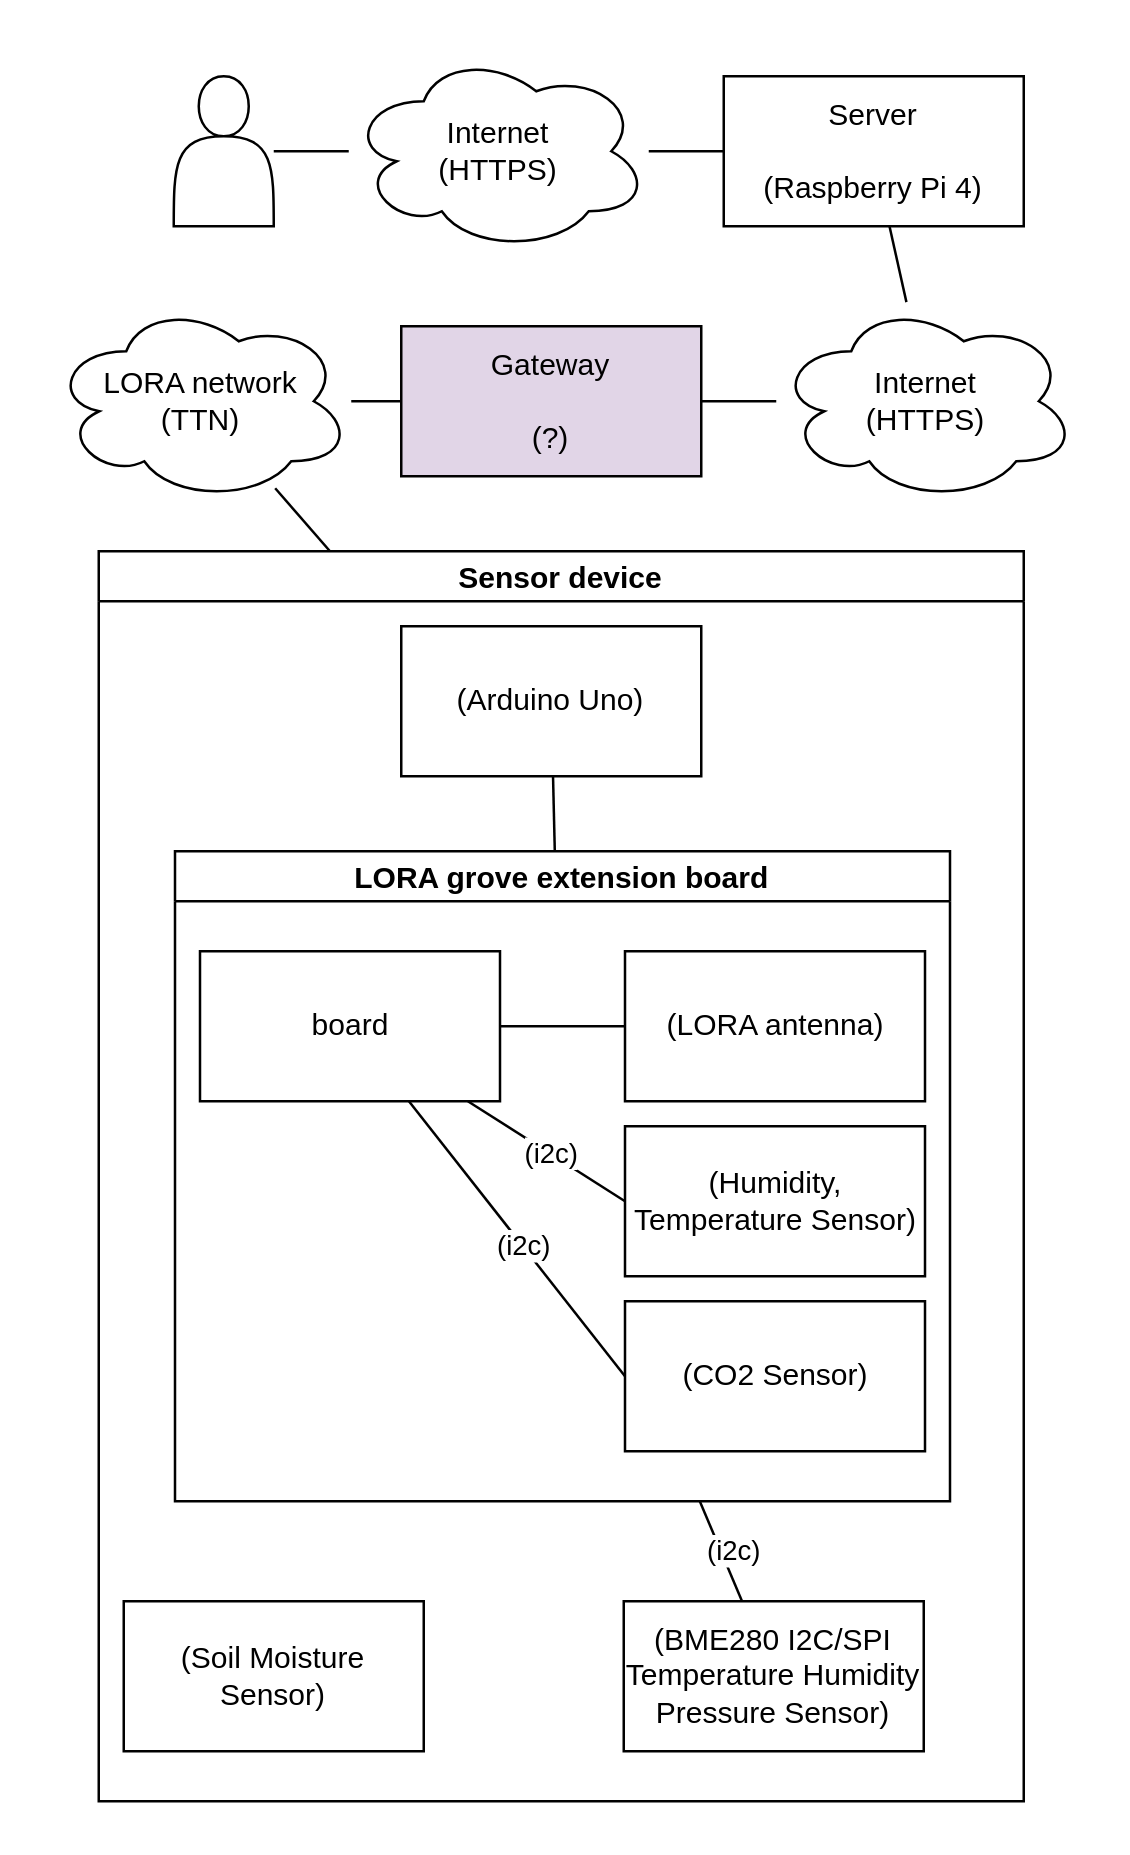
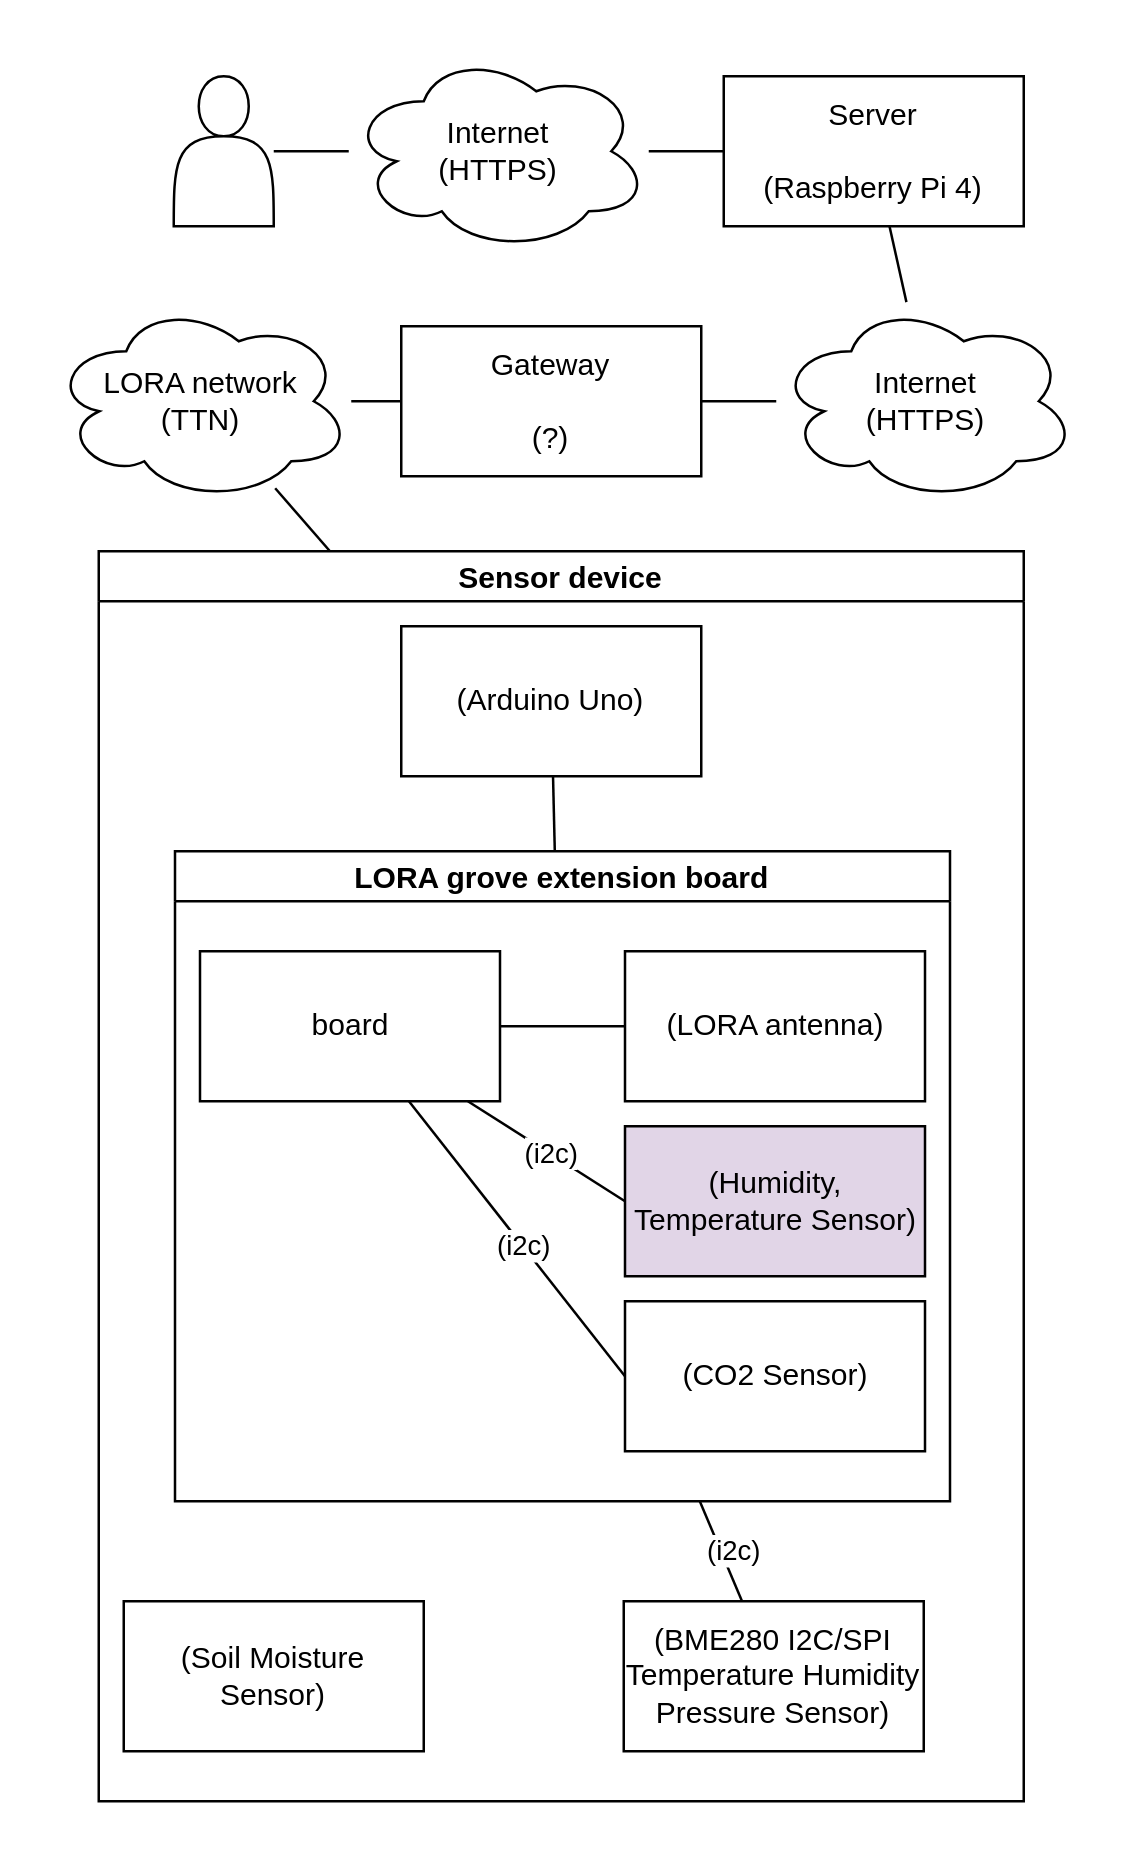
(551, 401) -> (551, 401)
(775, 1201) -> (775, 1201)
